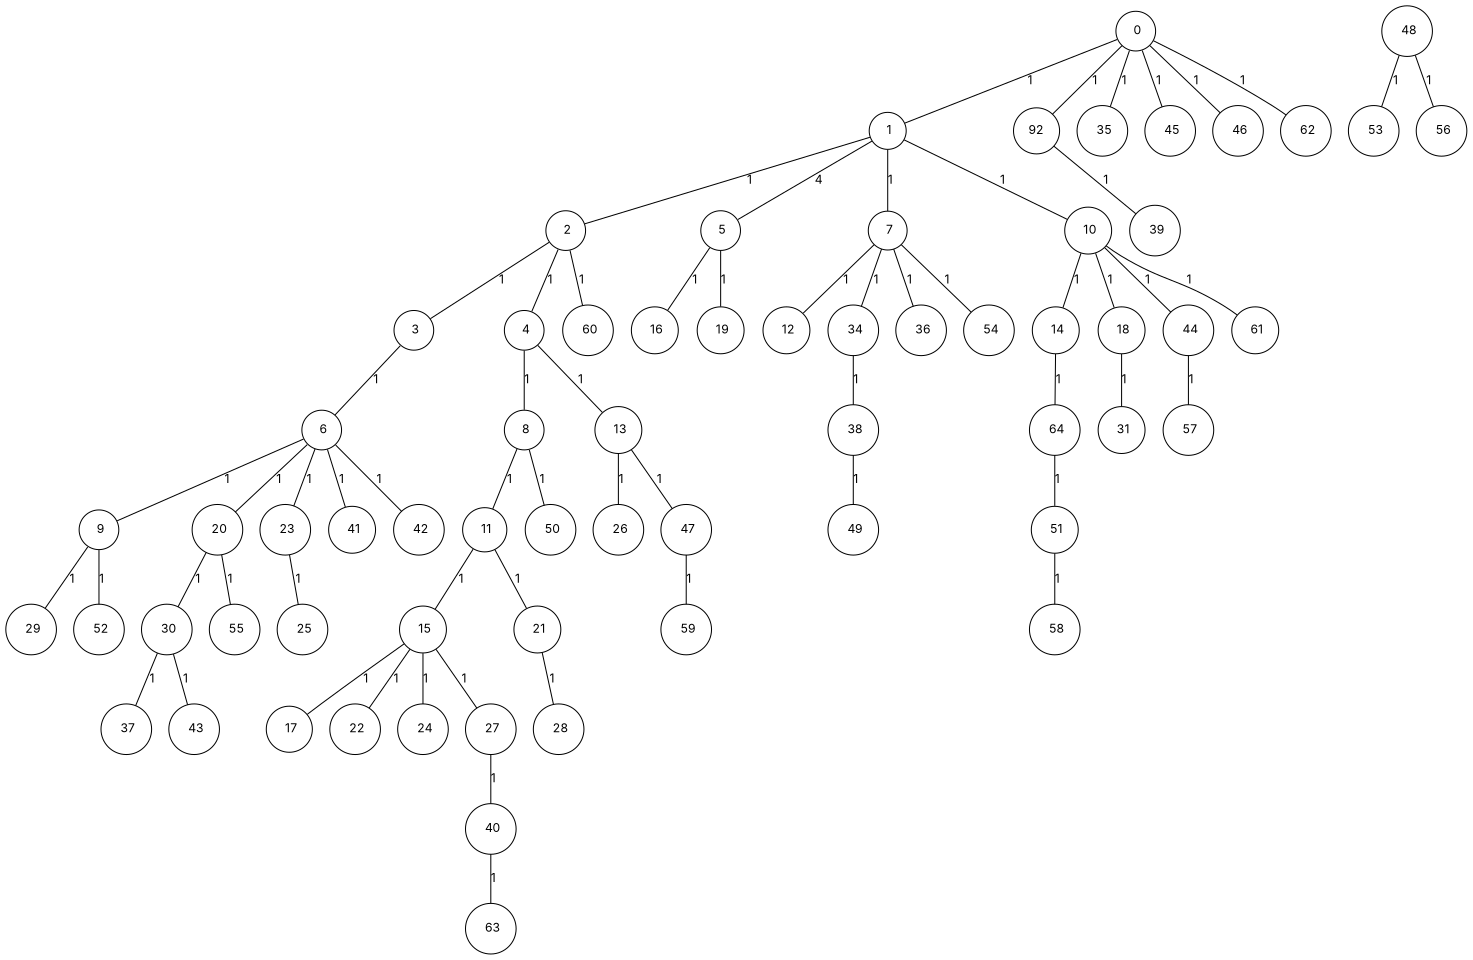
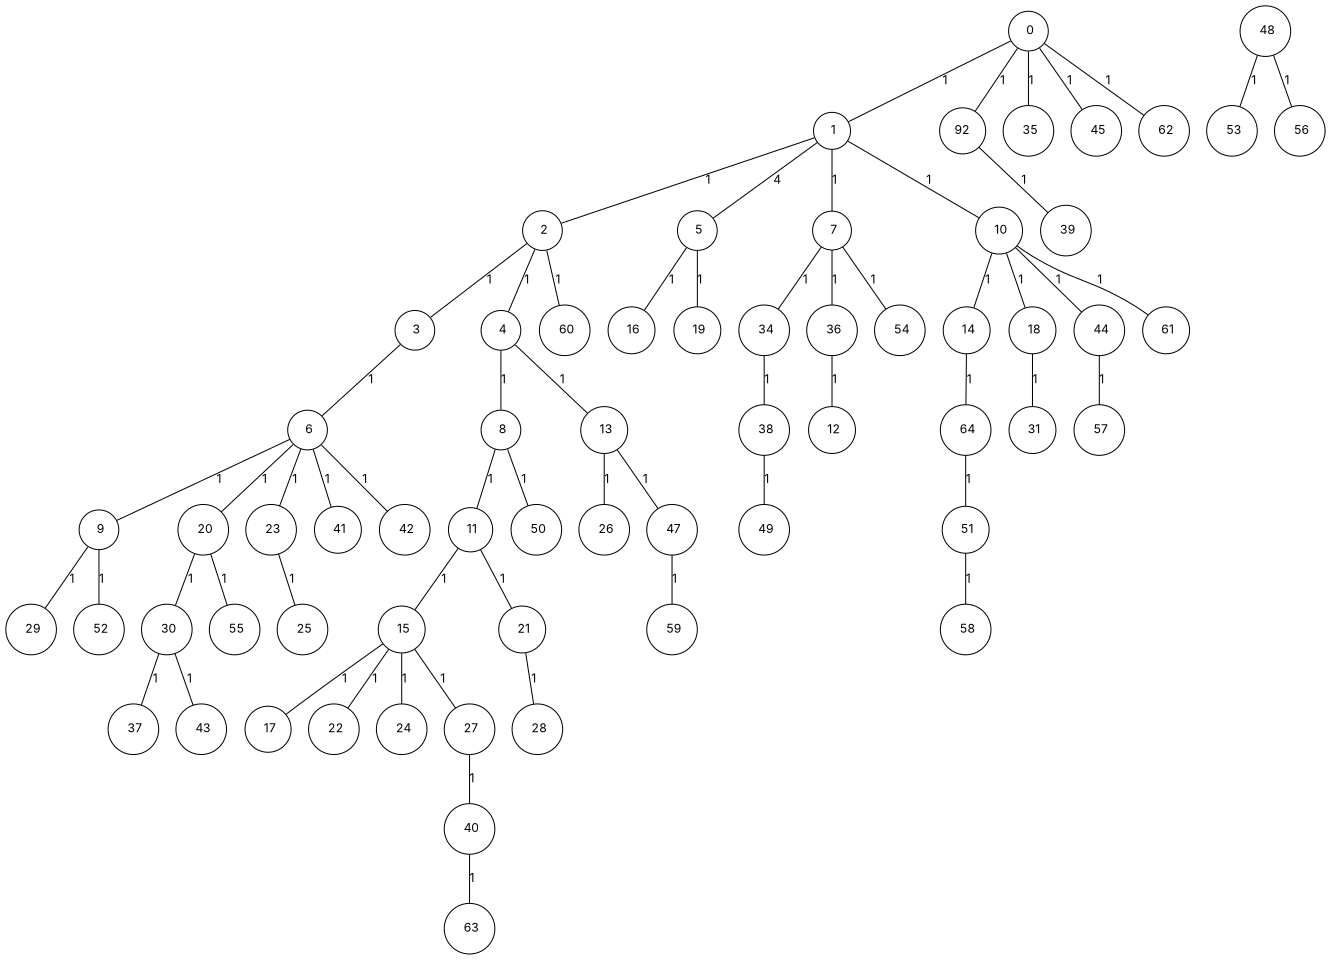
(1238, 131) -> none
(839, 279) -> (832, 381)
